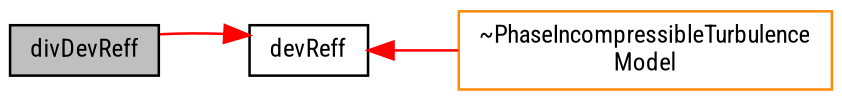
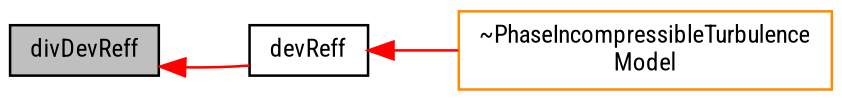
(192, 33) -> (217, 67)
